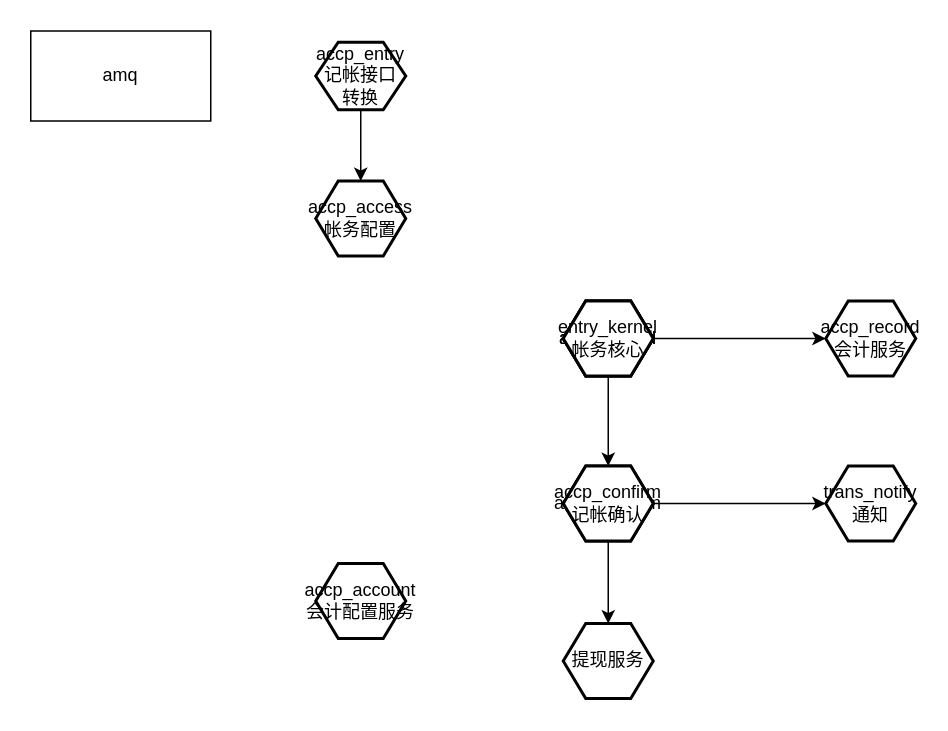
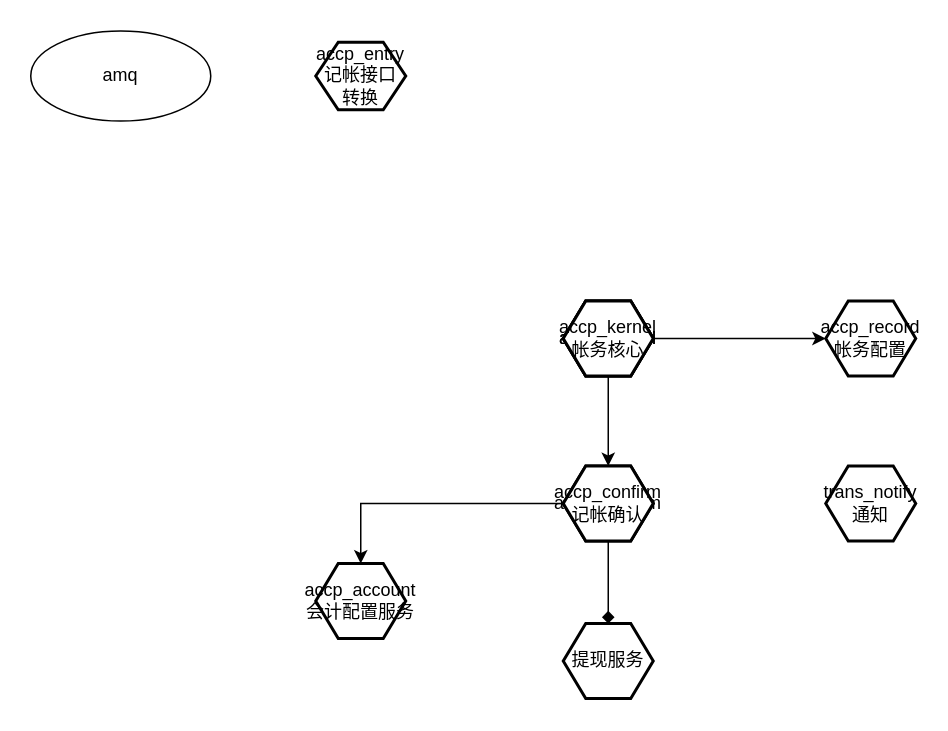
(121, 76) -> (121, 76)
(361, 140) -> none
(361, 218) -> none
(608, 338) -> (608, 338)
(871, 338) -> (871, 338)
(735, 503) -> (434, 503)
(608, 612) -> (608, 611)
